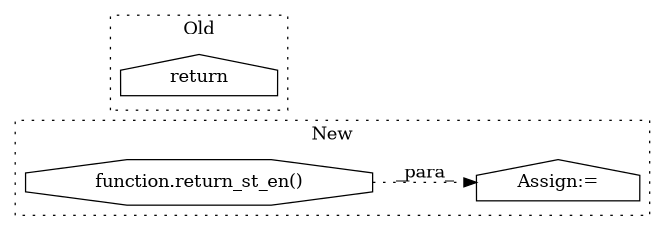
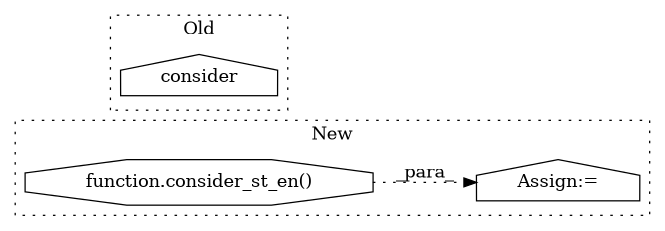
(199, 77) -> (199, 77)
(199, 182) -> (199, 182)
